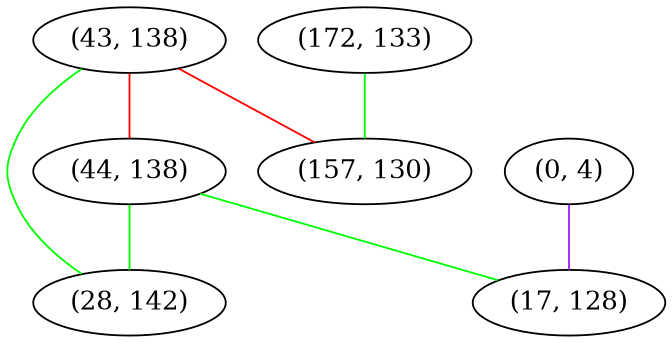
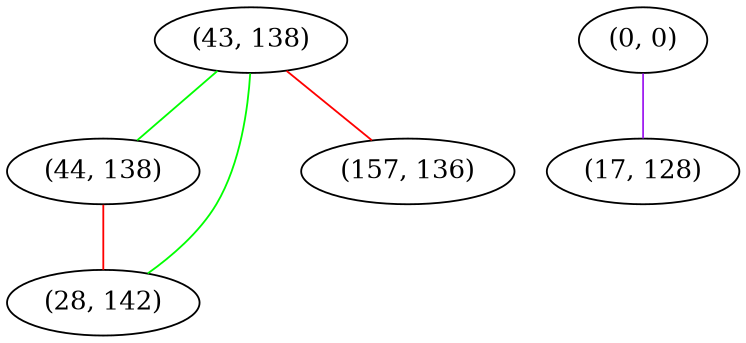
(365, 40) -> none
(130, 106) -> (177, 106)
(365, 171) -> (408, 171)
(569, 171) -> (643, 40)
(130, 237) -> (103, 237)
(349, 237) -> none
